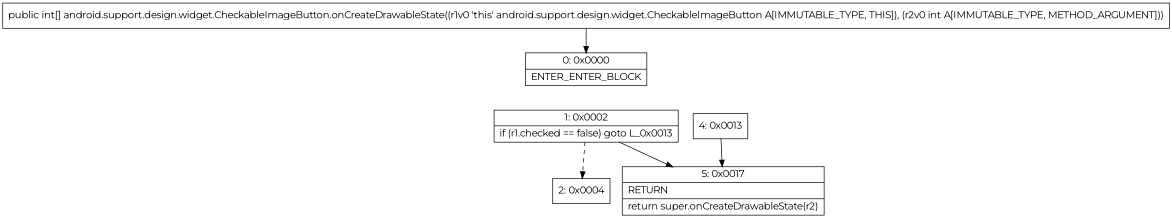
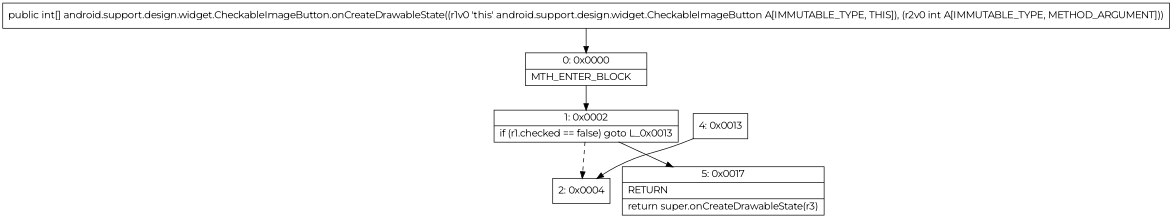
(586, 77) -> (581, 77)
none -> (586, 94)
(721, 149) -> (654, 152)
(723, 207) -> (723, 207)
